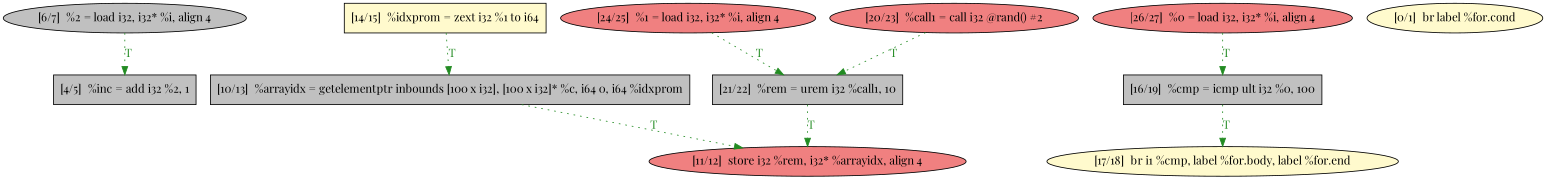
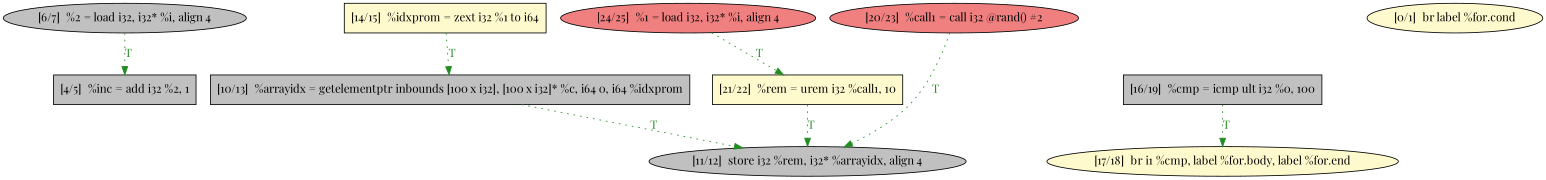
(1223, 18) -> none
(885, 52) -> (914, 100)
(808, 90) -> (808, 90)
(808, 161) -> (808, 161)
